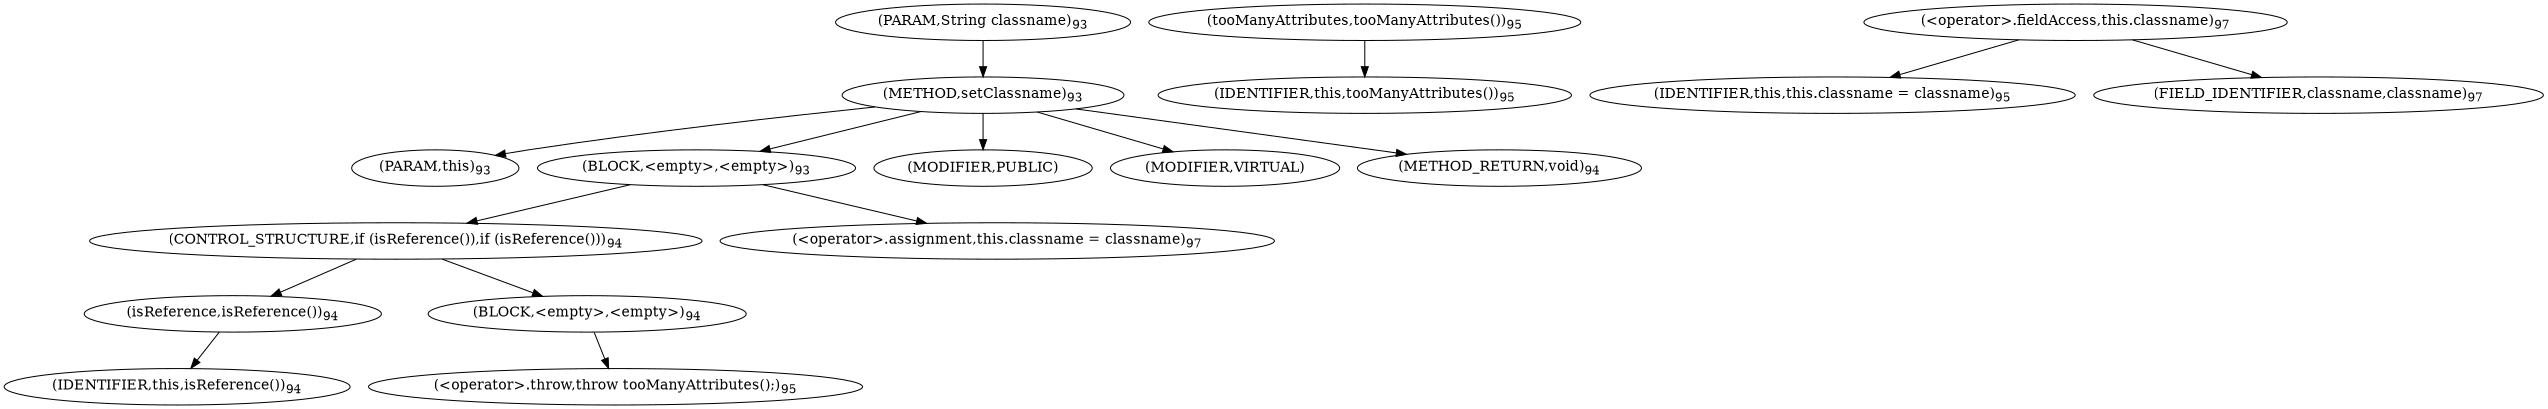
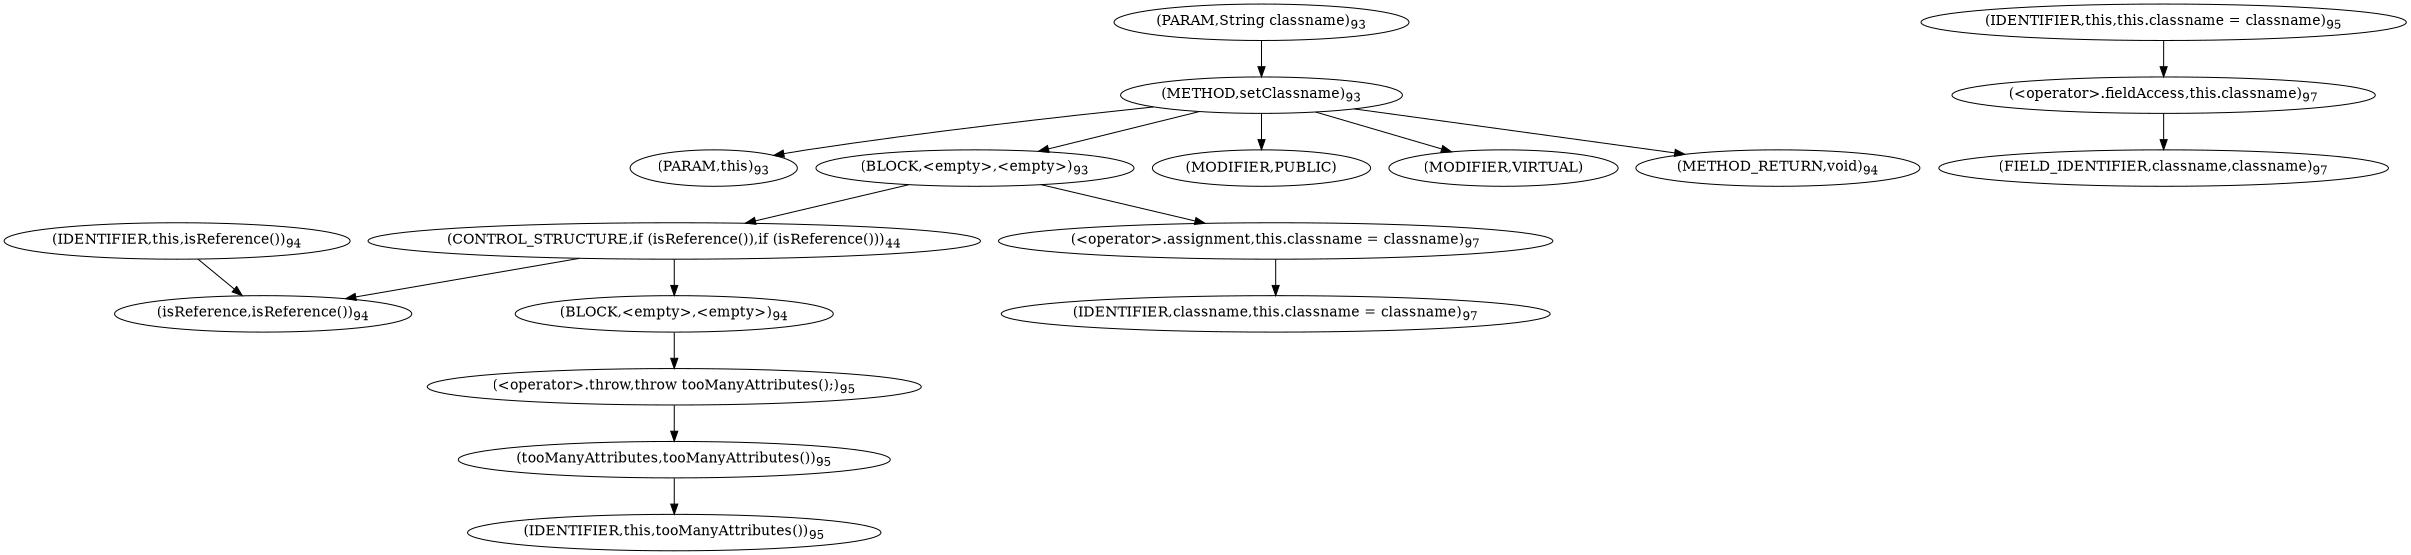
(1959, 57) -> (2164, 54)
(615, 239) -> (893, 239)
none -> (1276, 314)
(208, 346) -> (216, 274)
none -> (674, 418)
